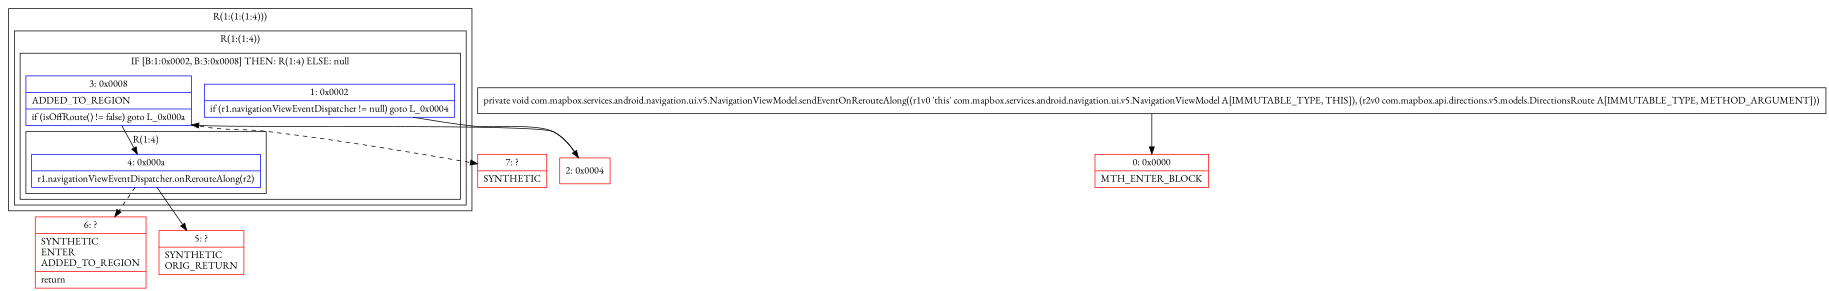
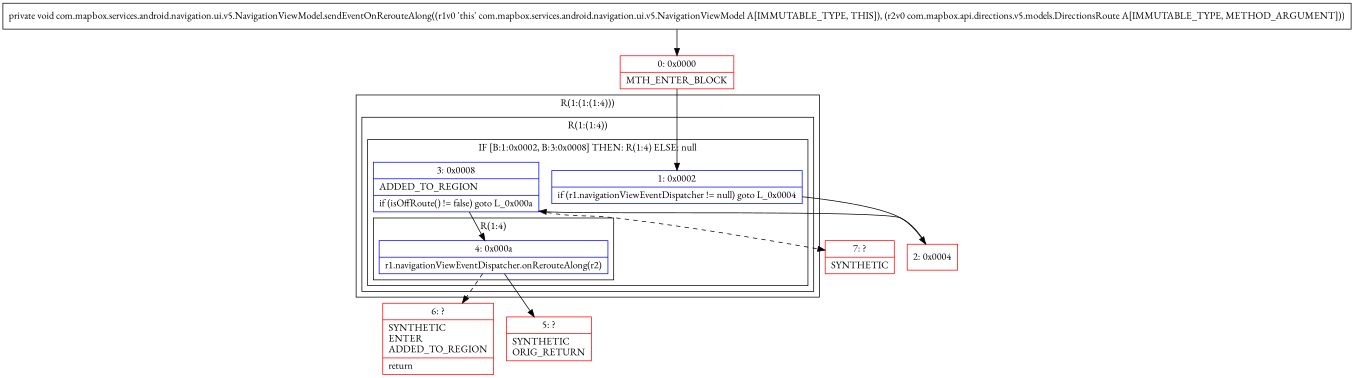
none -> (677, 126)
